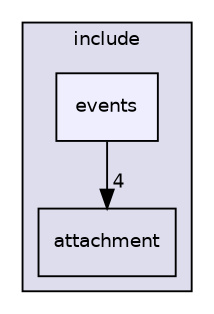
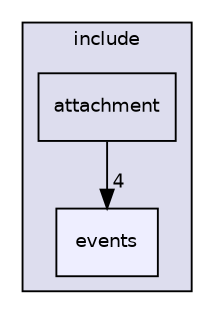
(107, 166) -> (107, 166)
